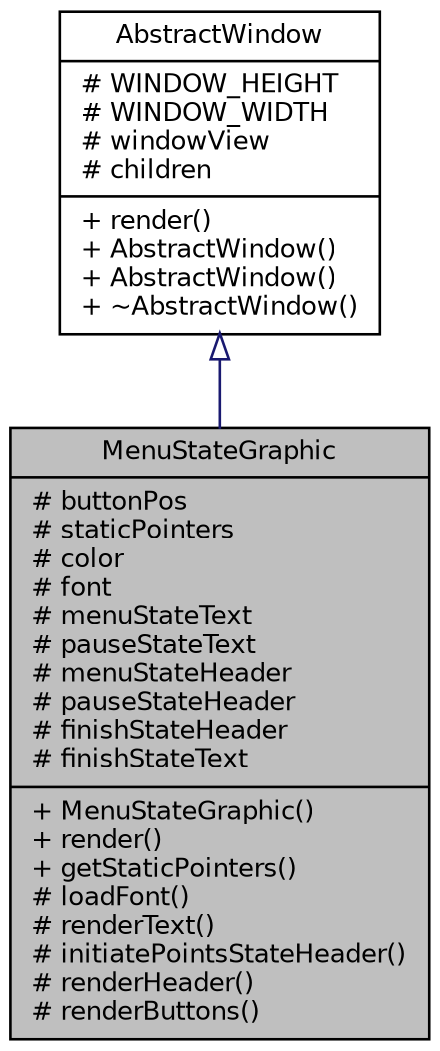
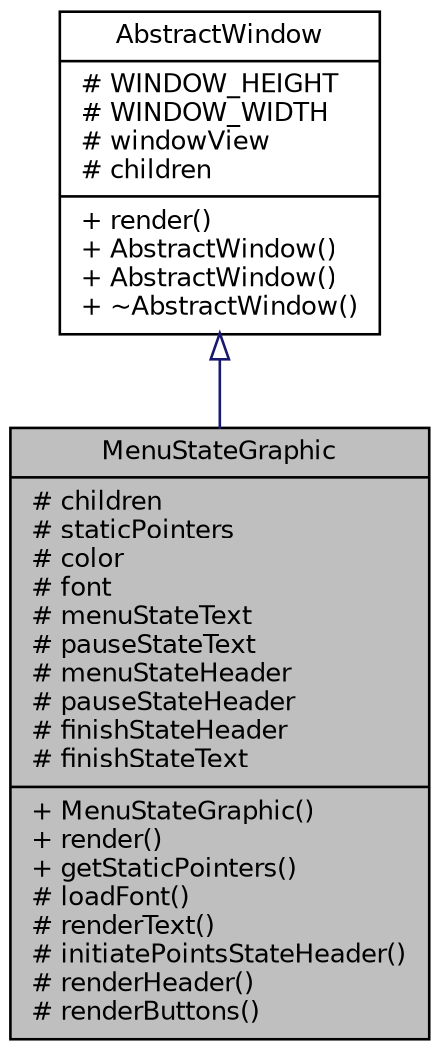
(111, 502) -> (98, 502)
